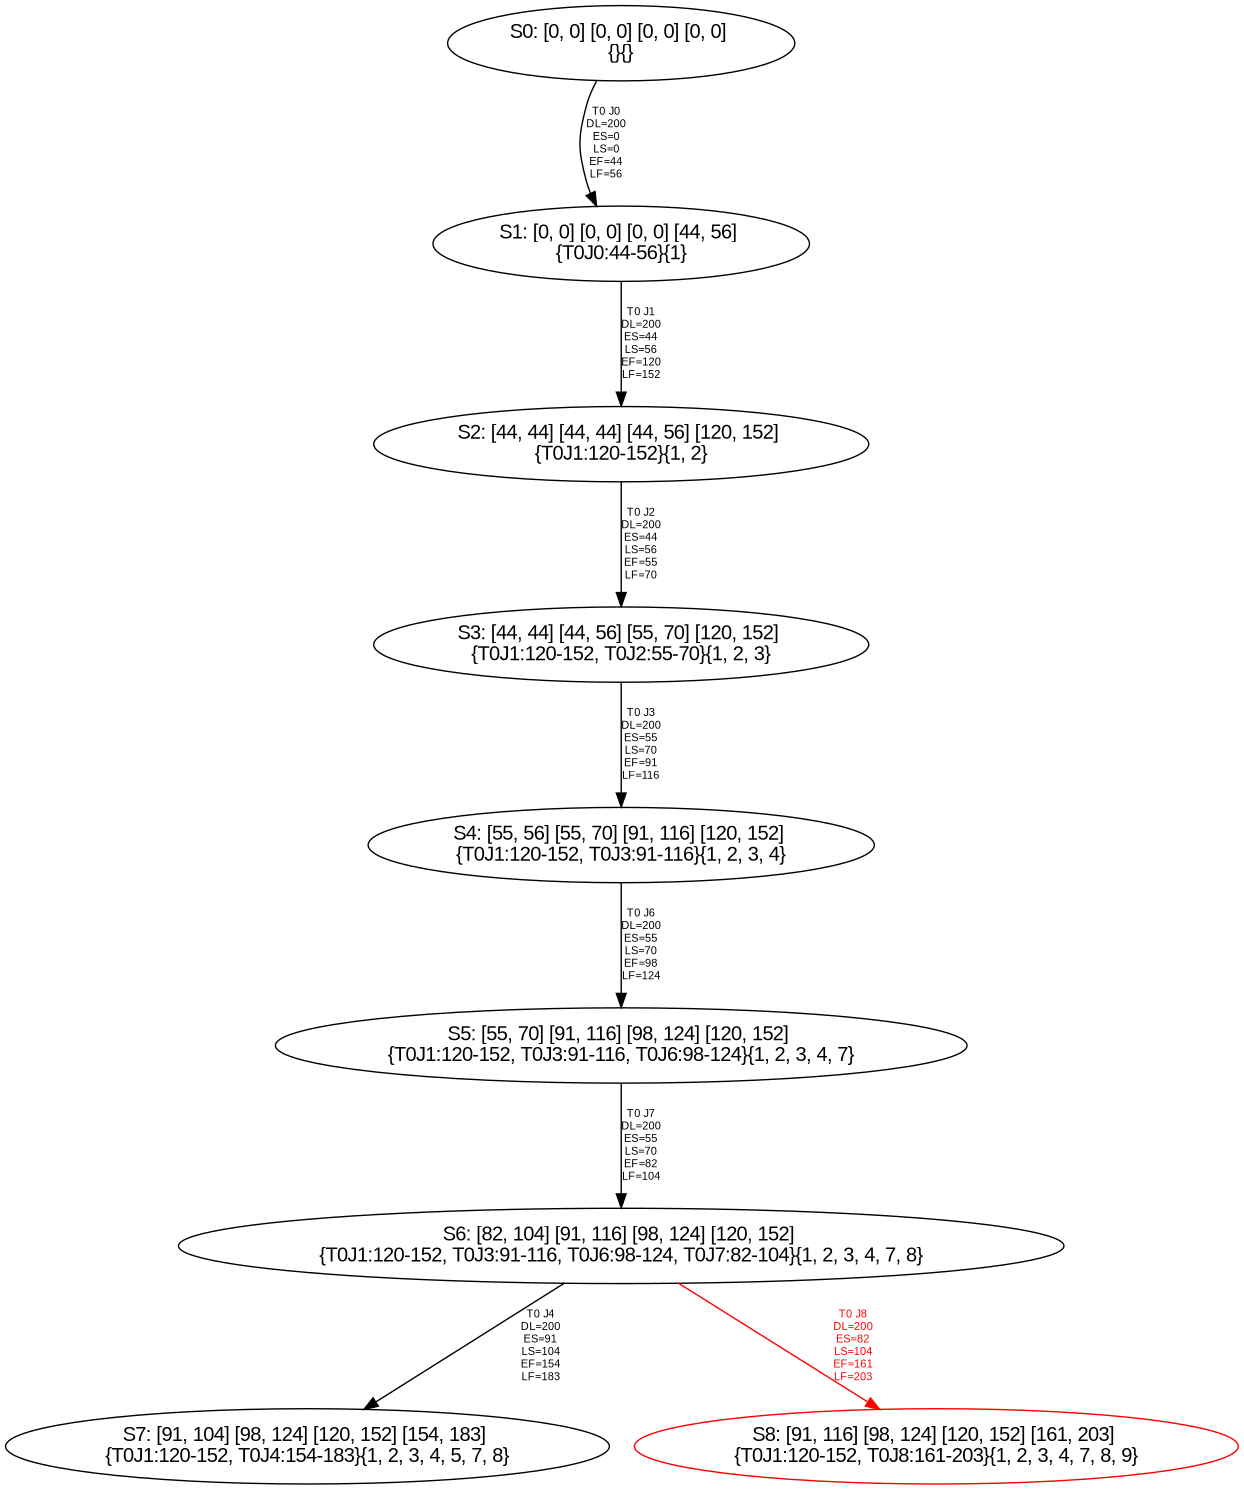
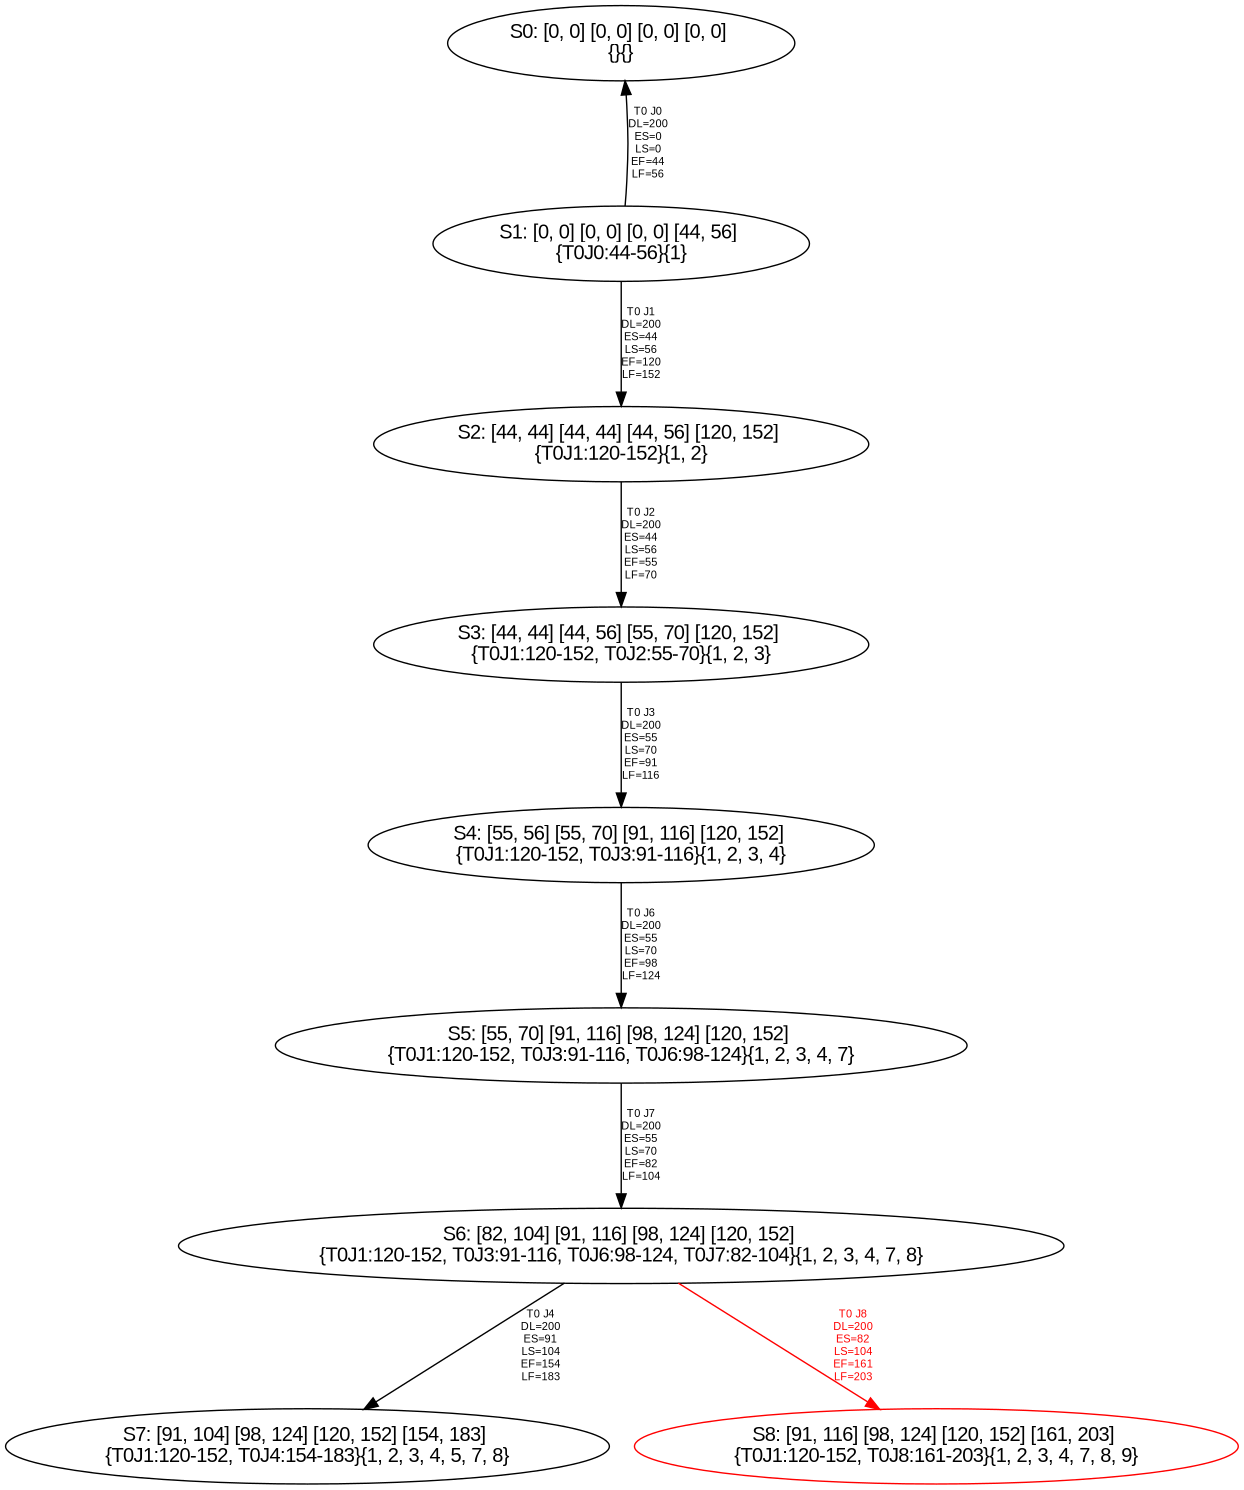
(580, 136) -> (628, 151)
